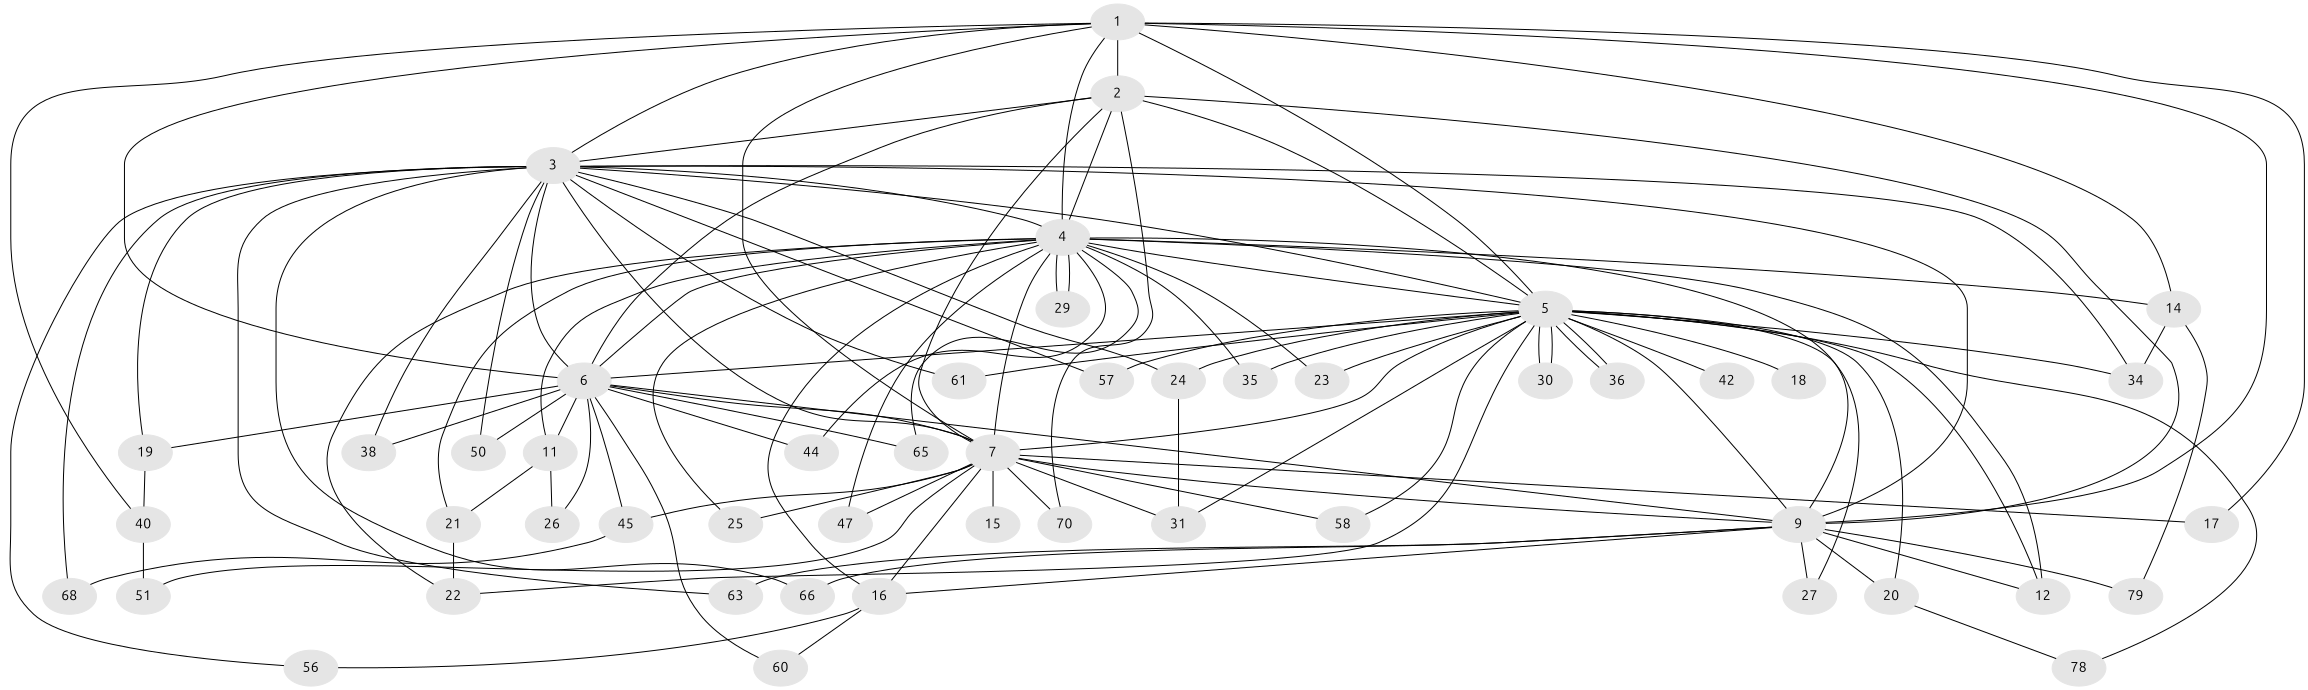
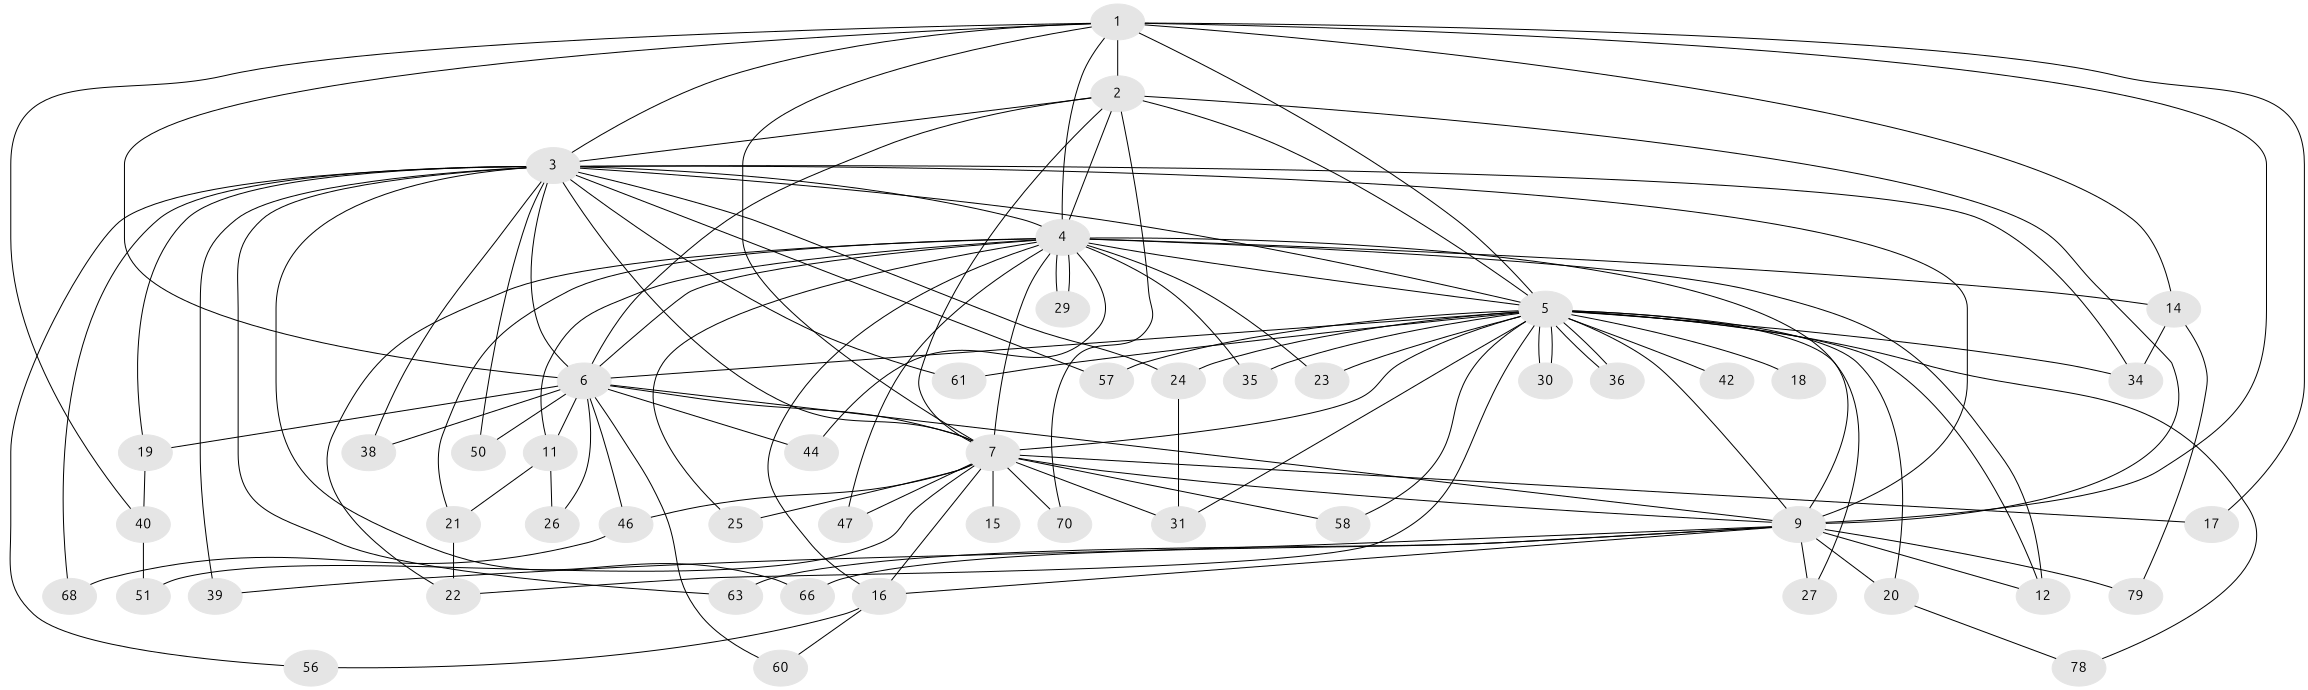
(921, 453) -> none
(626, 525) -> (626, 525)
none -> (215, 596)
